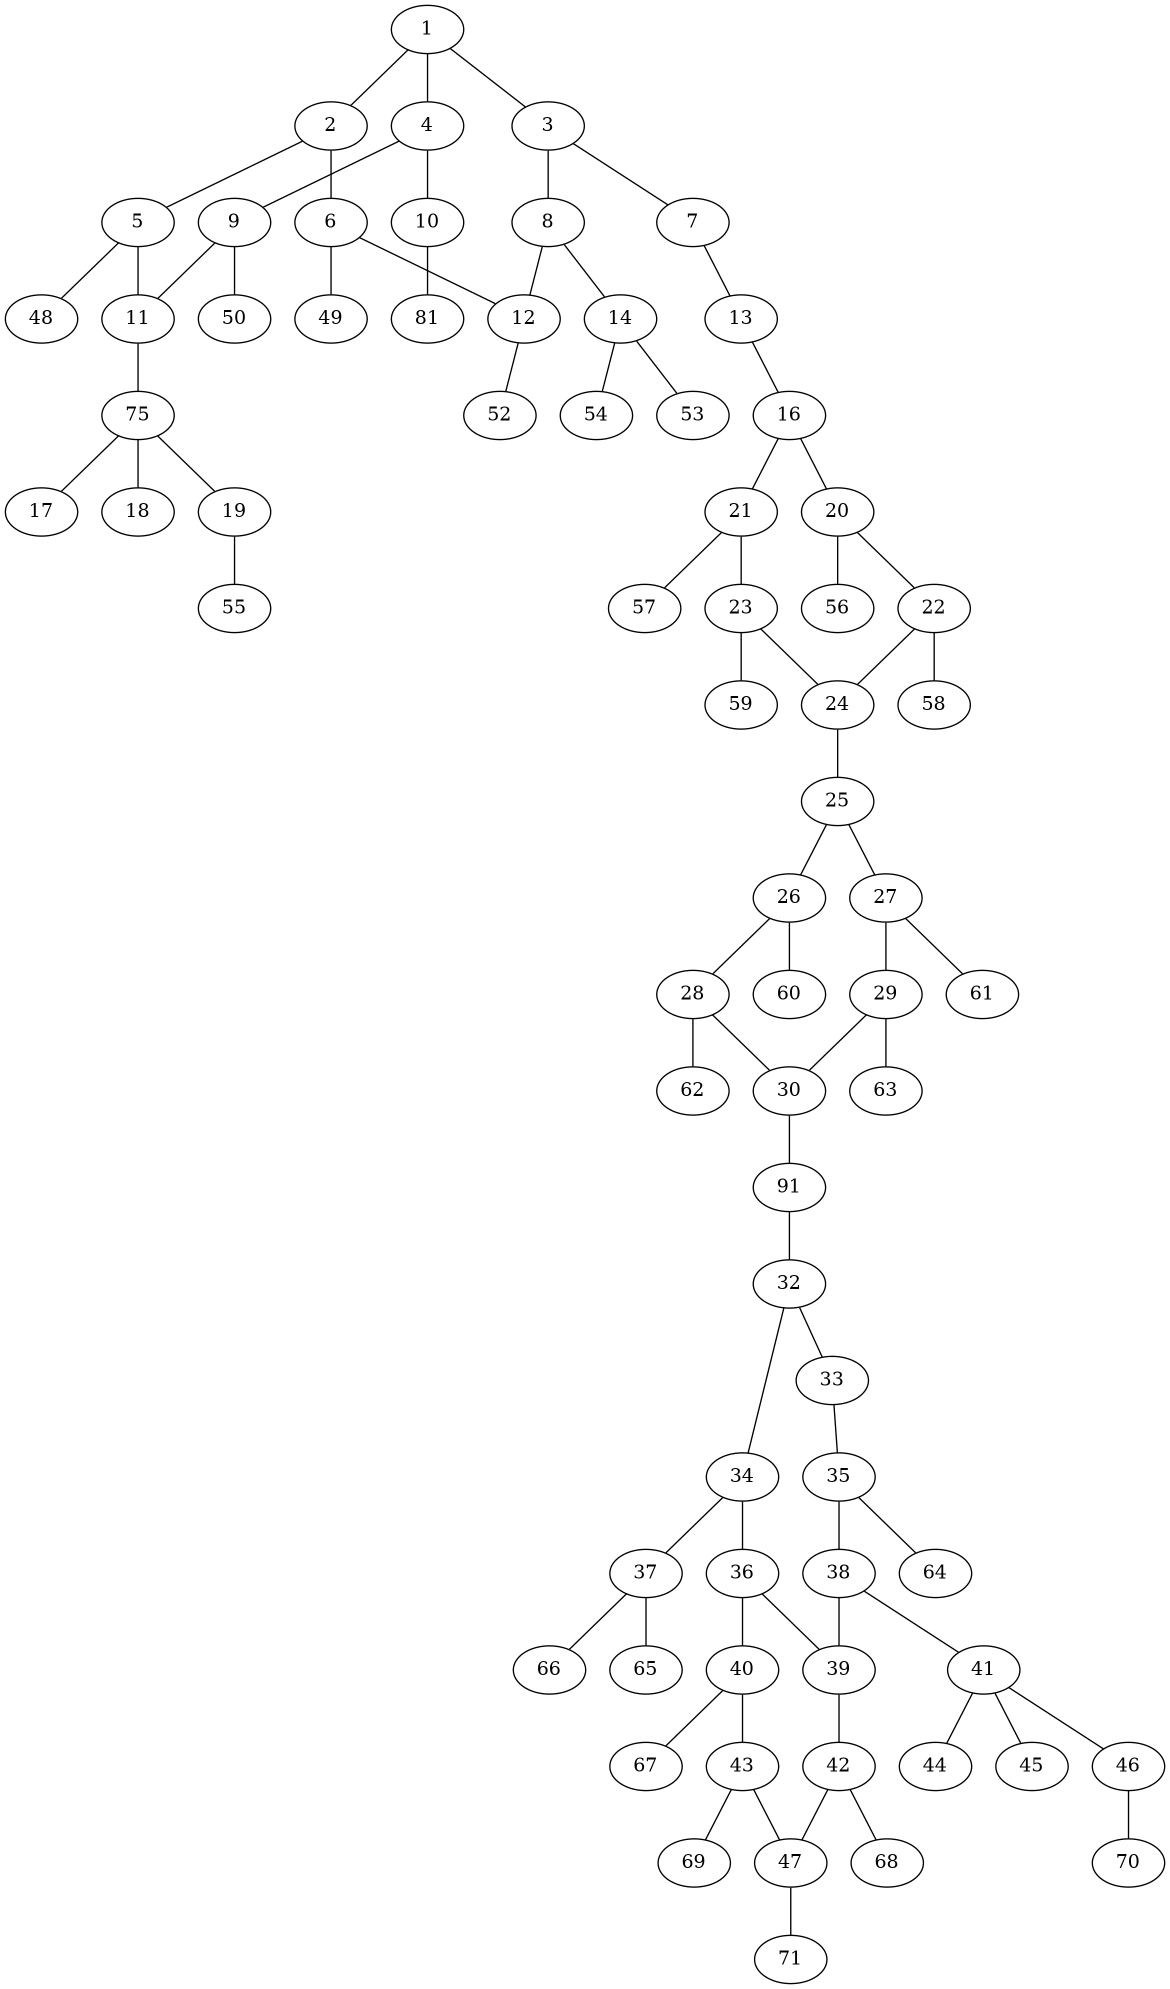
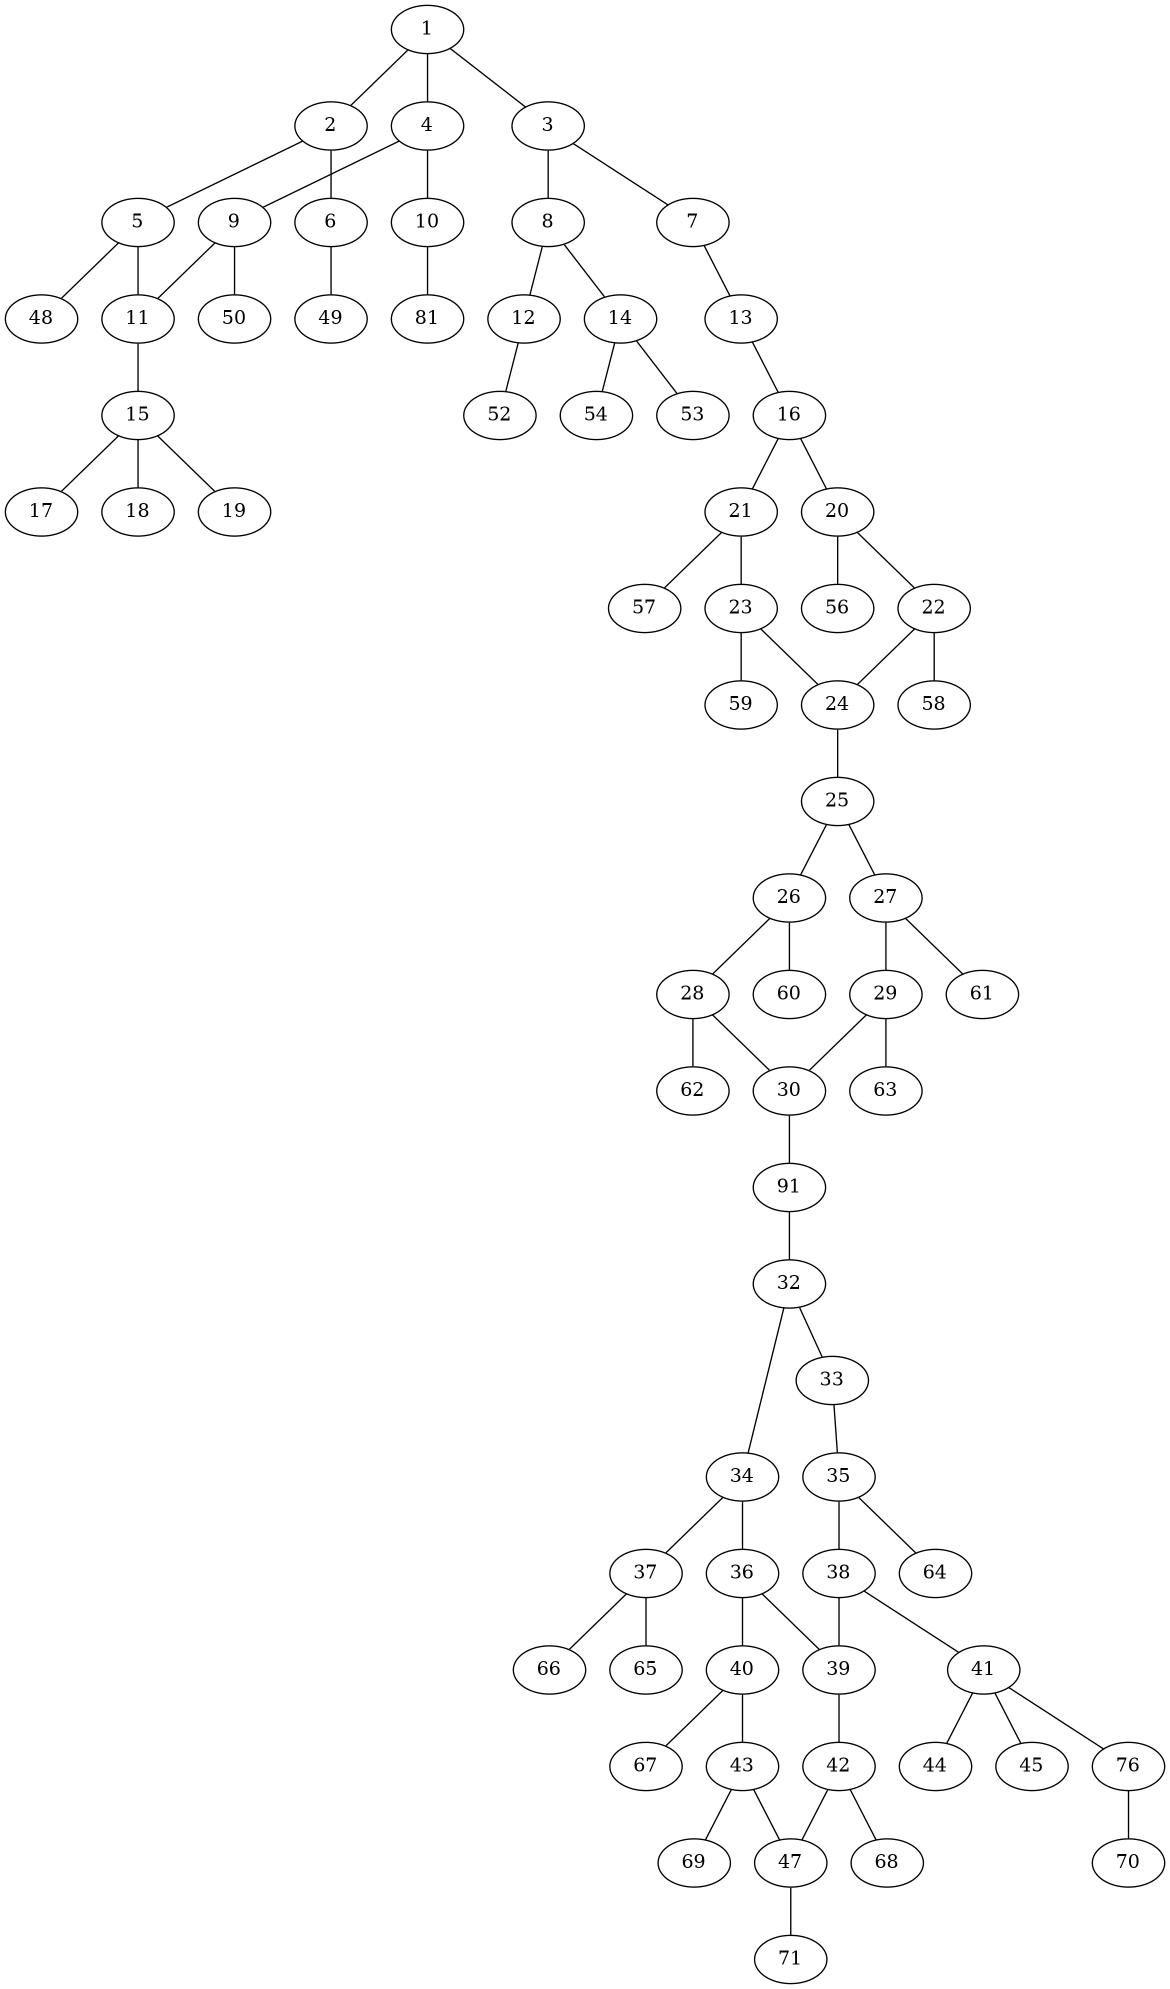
(417, 266) -> none
(138, 415) -> (138, 415)
(235, 608) -> none
(1129, 1766) -> (1129, 1766)
